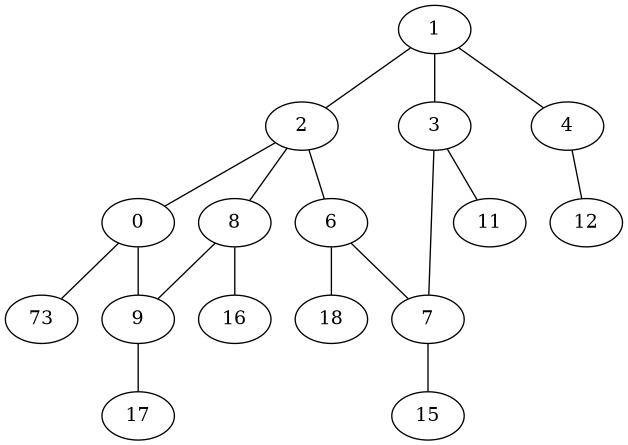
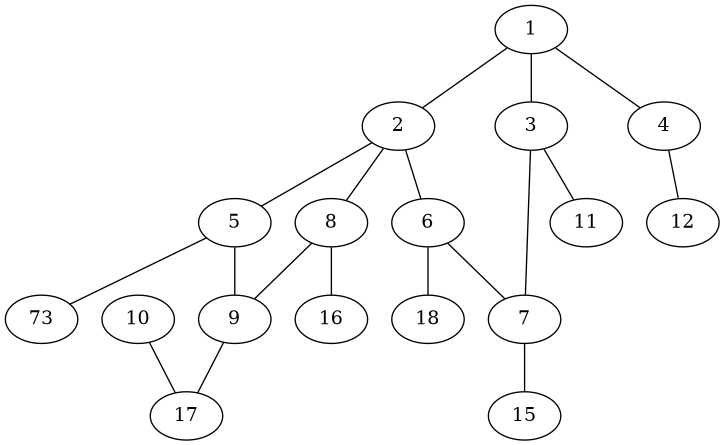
(138, 223) -> (235, 223)
none -> (138, 319)
